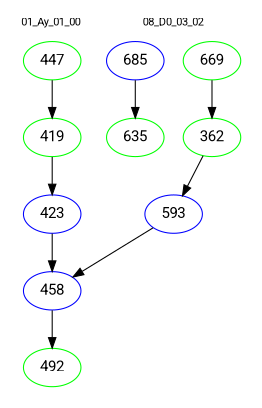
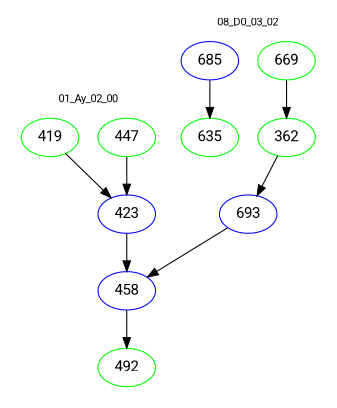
(51, 23) -> (88, 100)
(52, 94) -> (127, 171)
(174, 214) -> (248, 214)
